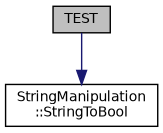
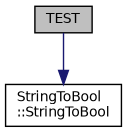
(82, 105) -> (64, 105)
